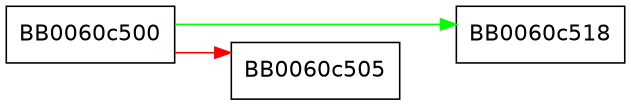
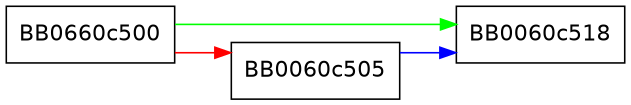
(90, 35) -> (90, 35)
none -> (420, 53)
